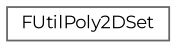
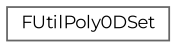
(88, 24) -> (88, 24)
